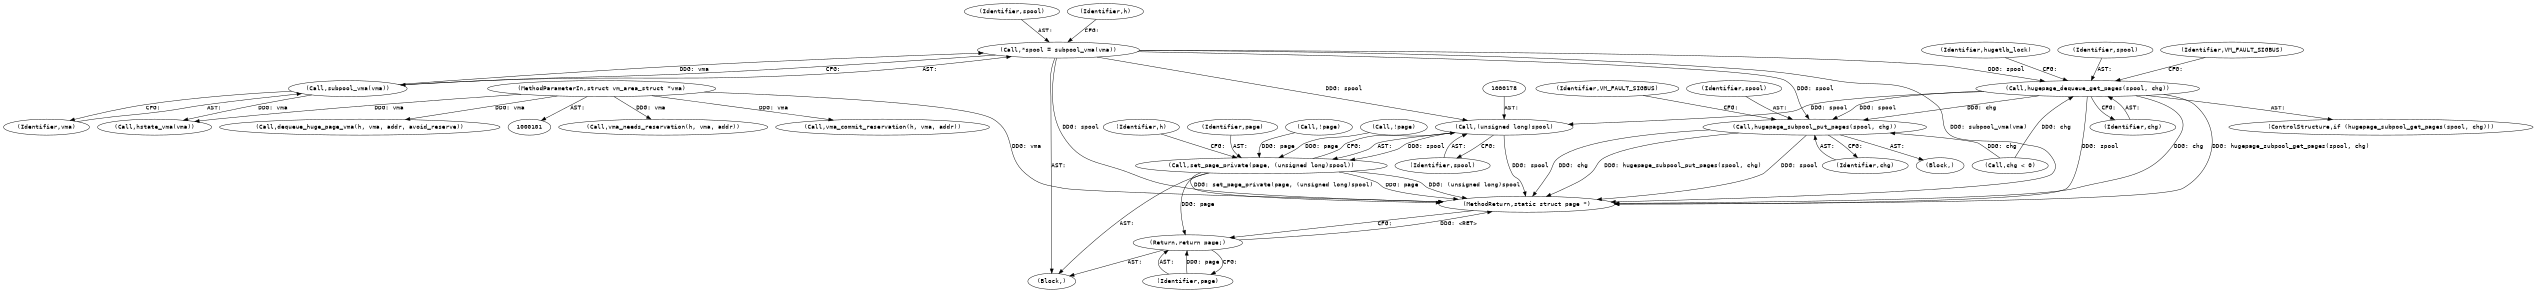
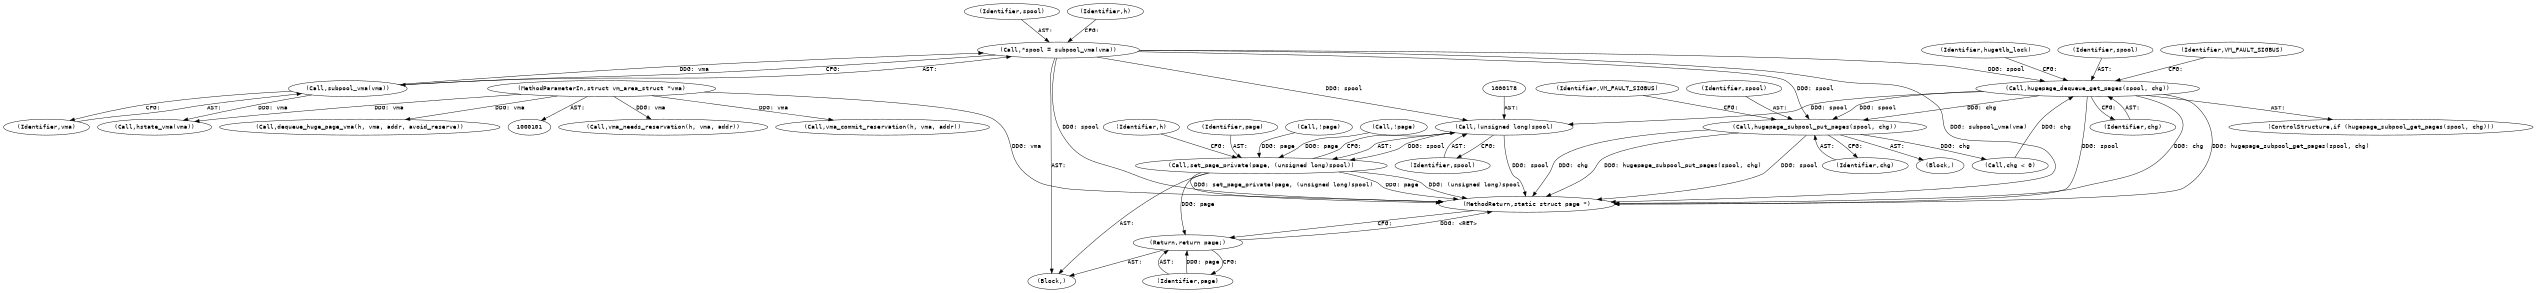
(1950, 139) -> (1921, 145)
